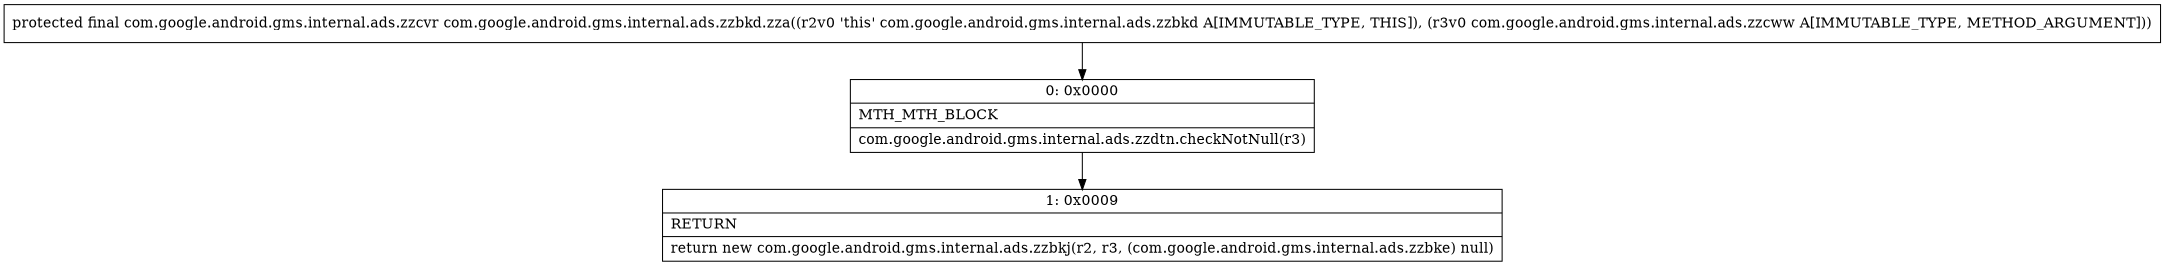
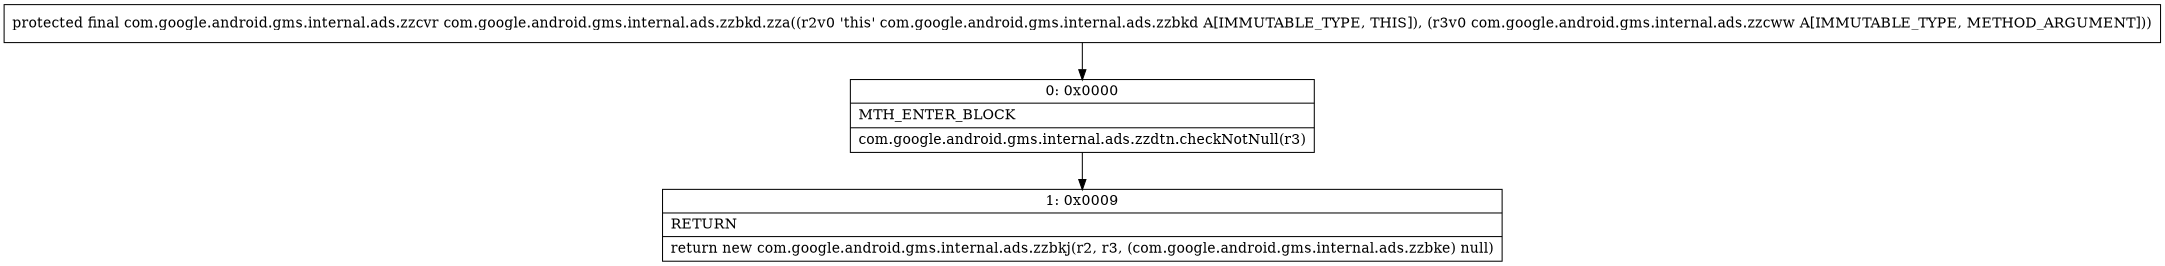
(928, 115) -> (938, 115)
